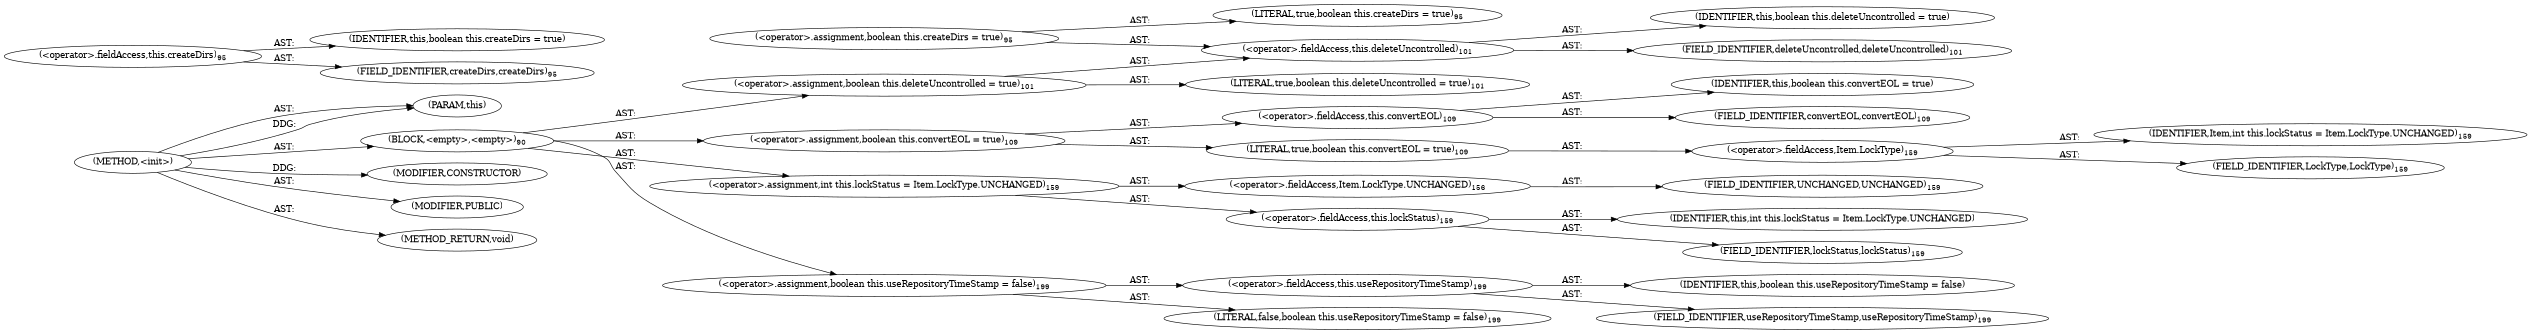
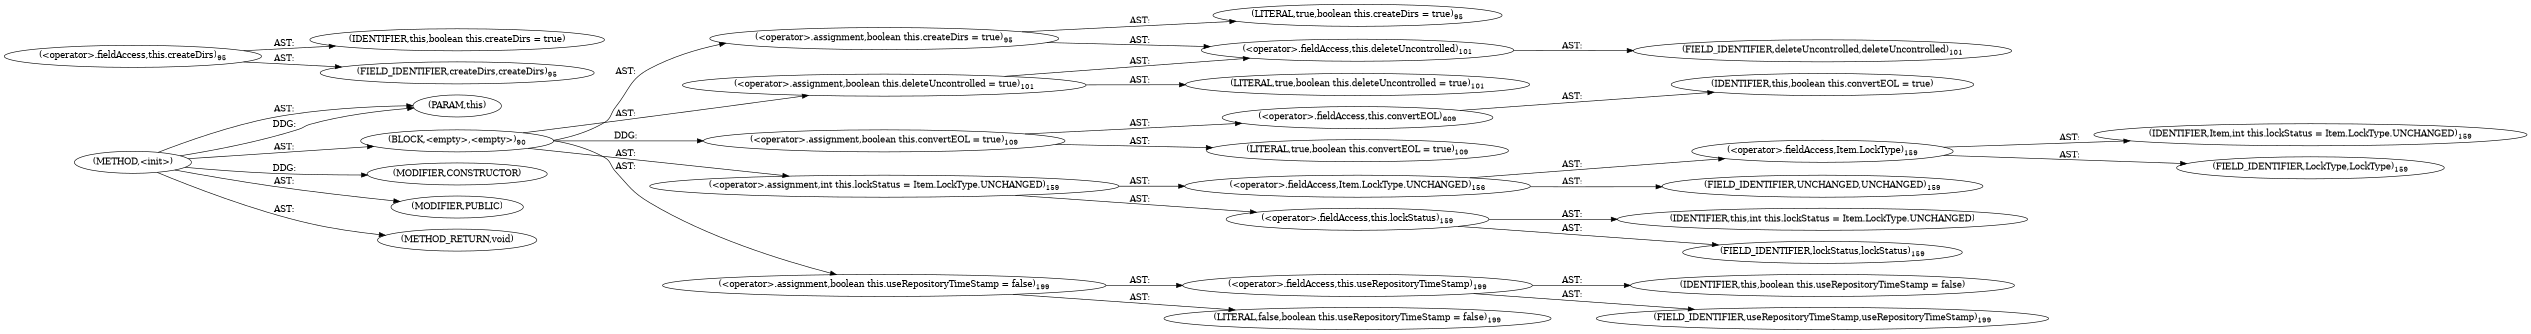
(1822, 18) -> none
none -> (630, 85)
(1450, 117) -> (1450, 117)
(1822, 118) -> none
(627, 136) -> (627, 136)
(1597, 151) -> (1594, 168)
